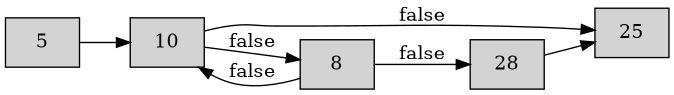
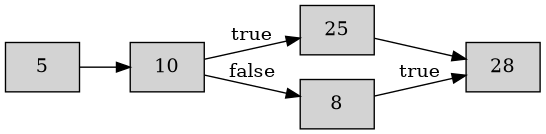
(422, 16) -> (252, 35)
(563, 50) -> (414, 47)
(422, 54) -> (420, 72)
(255, 86) -> none
